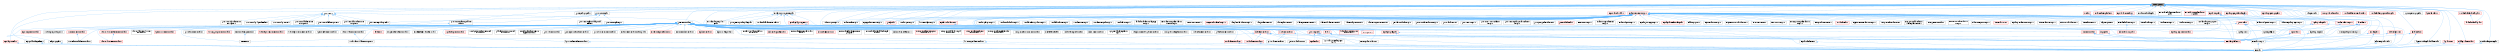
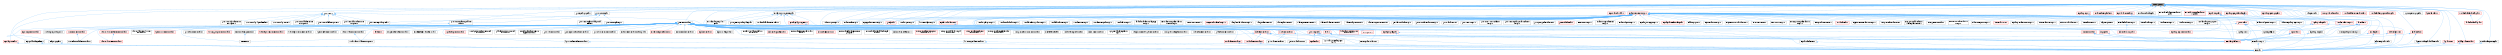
(2087, 13) -> (2084, 13)
